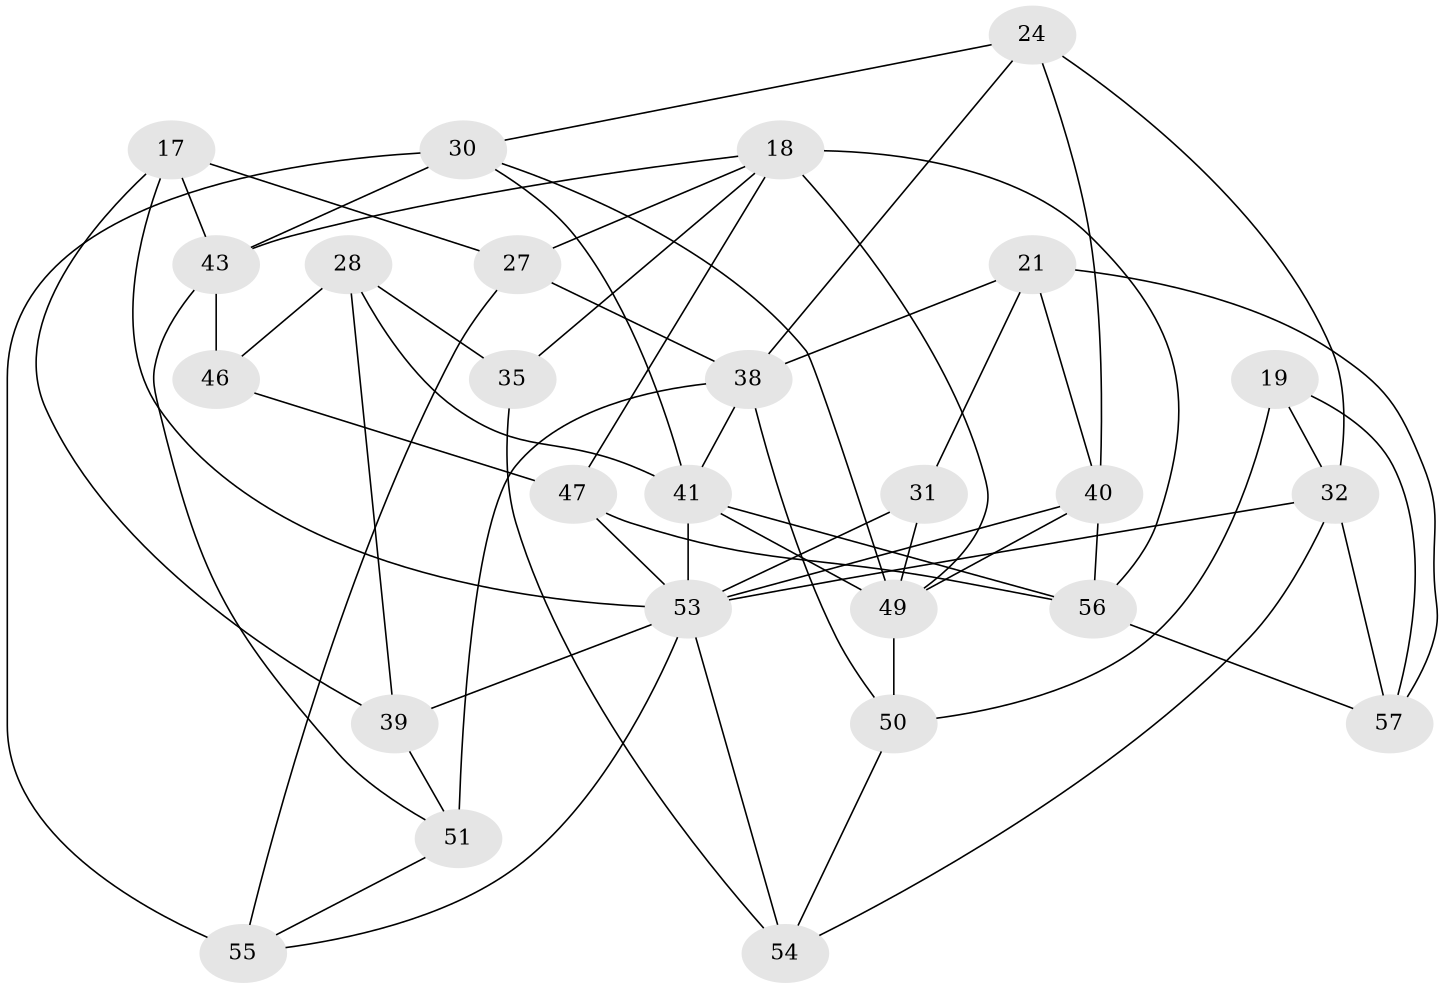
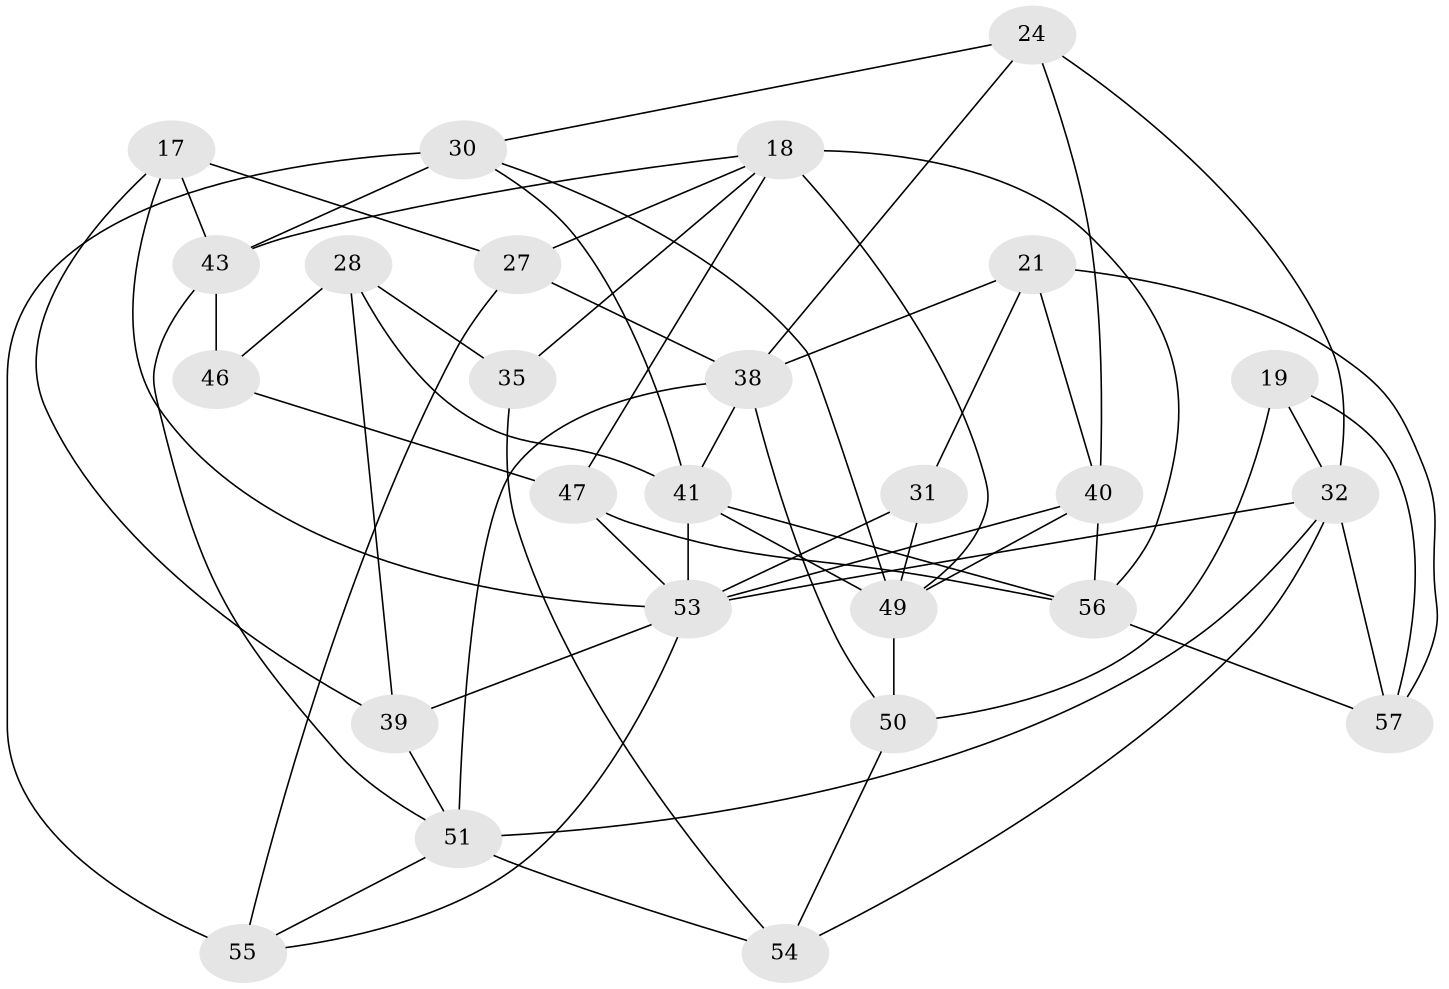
none -> (943, 757)
(737, 781) -> (619, 900)
